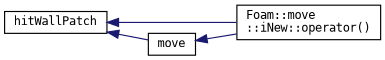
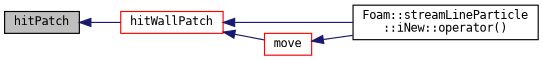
none -> (42, 22)
(56, 22) -> (172, 22)
(309, 22) -> (446, 22)
(172, 44) -> (288, 44)
